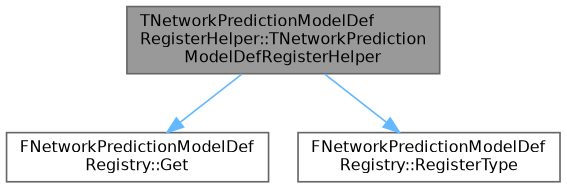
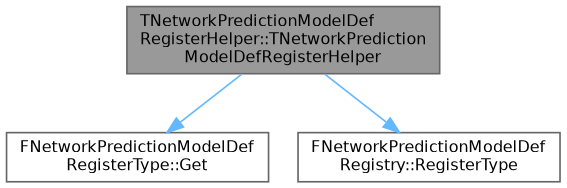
(138, 157) -> (138, 157)
